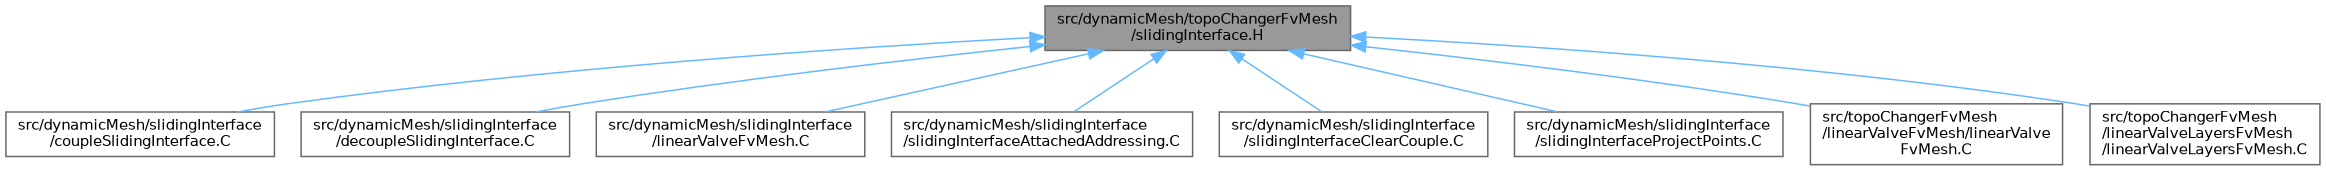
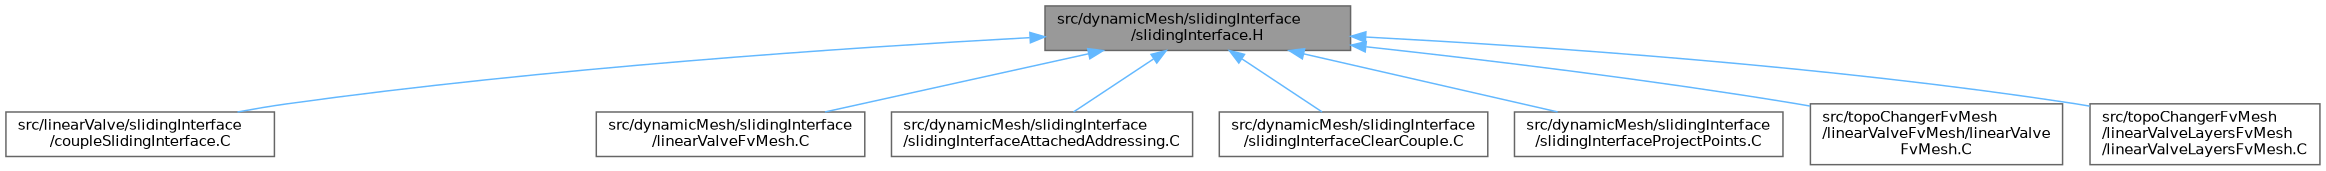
(1198, 28) -> (1198, 28)
(140, 134) -> (140, 134)
(435, 134) -> none
